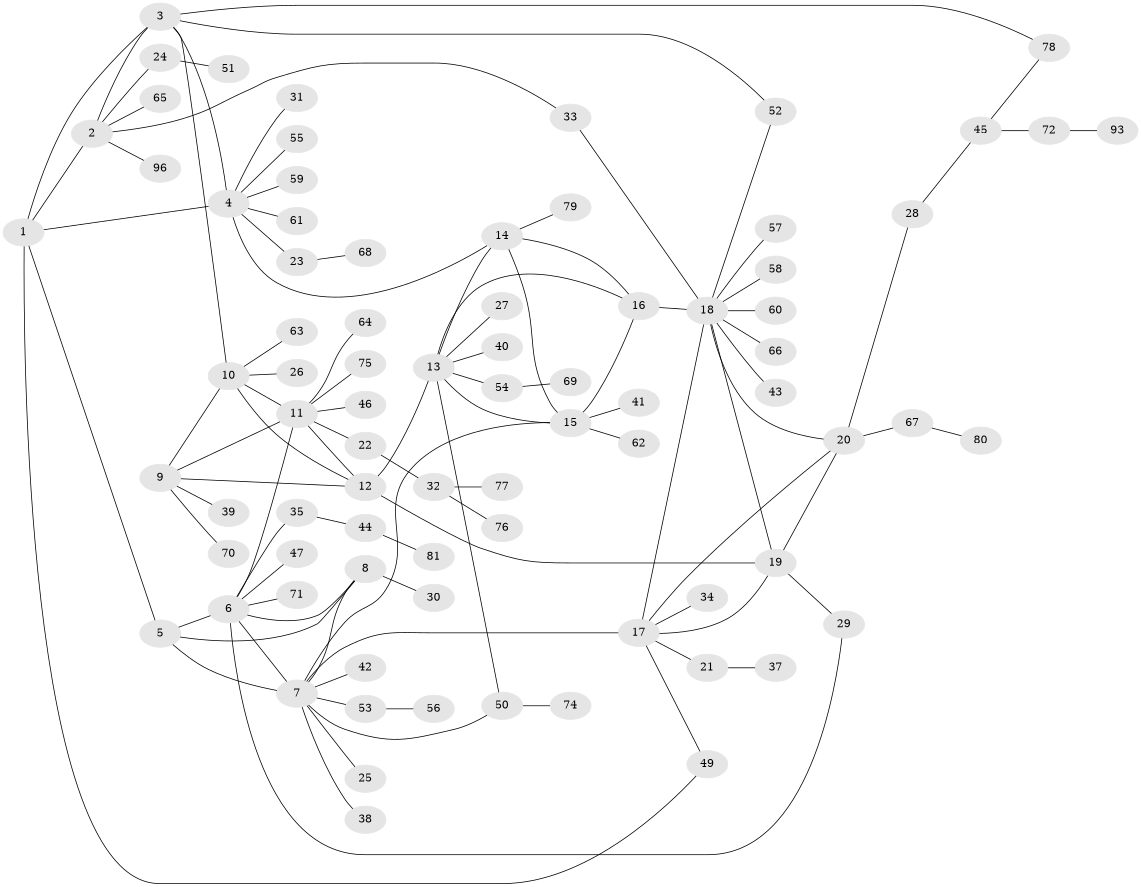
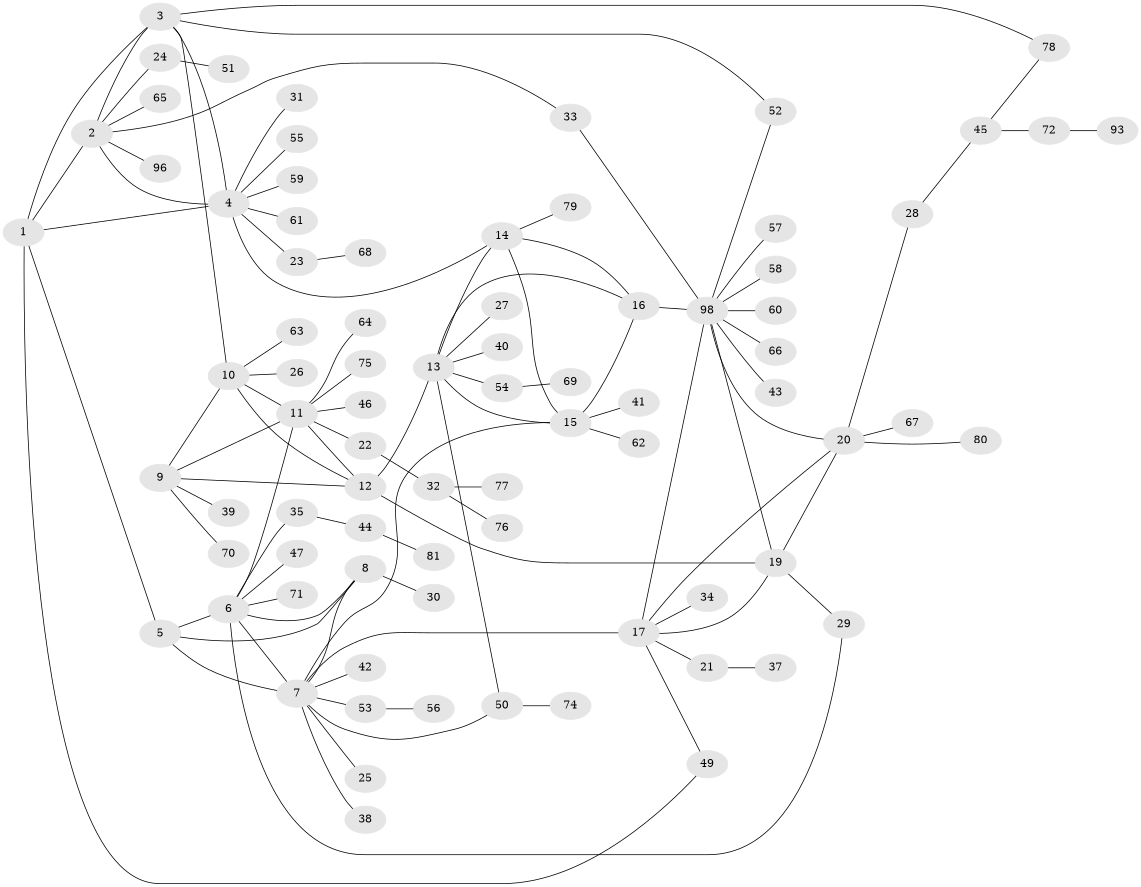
none -> (145, 192)
(707, 311) -> (707, 311)
(947, 432) -> (912, 444)
